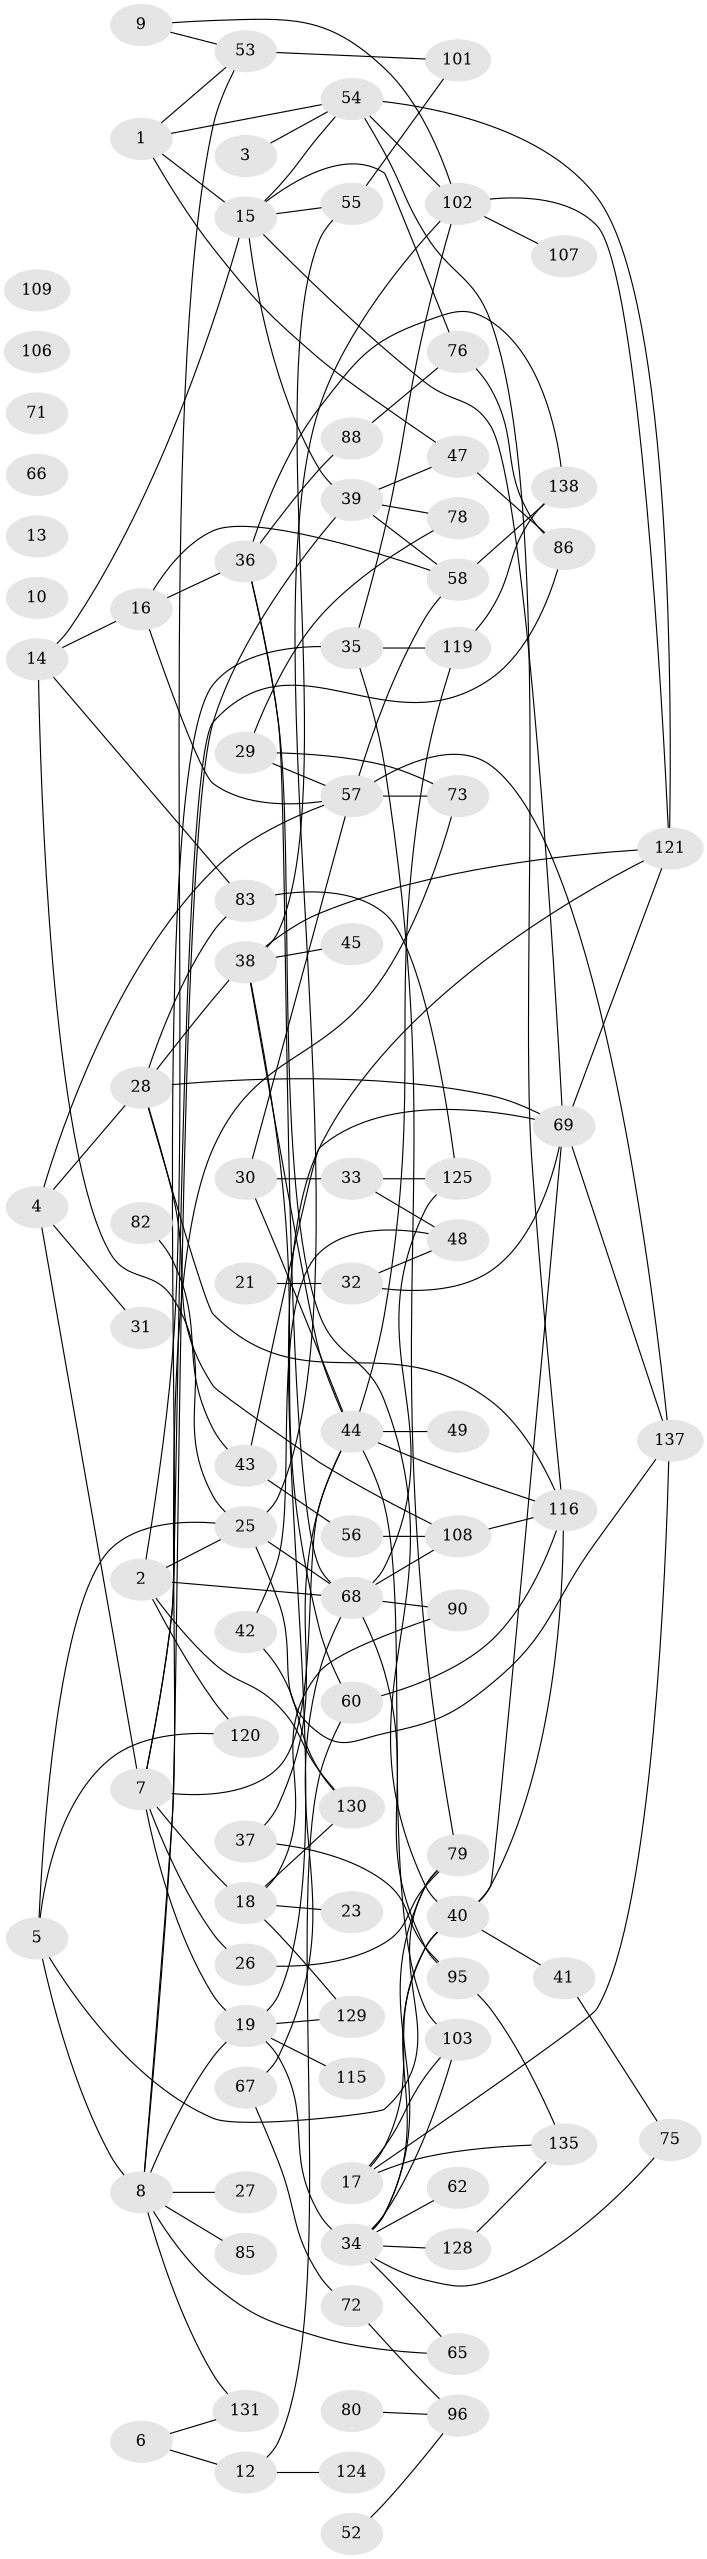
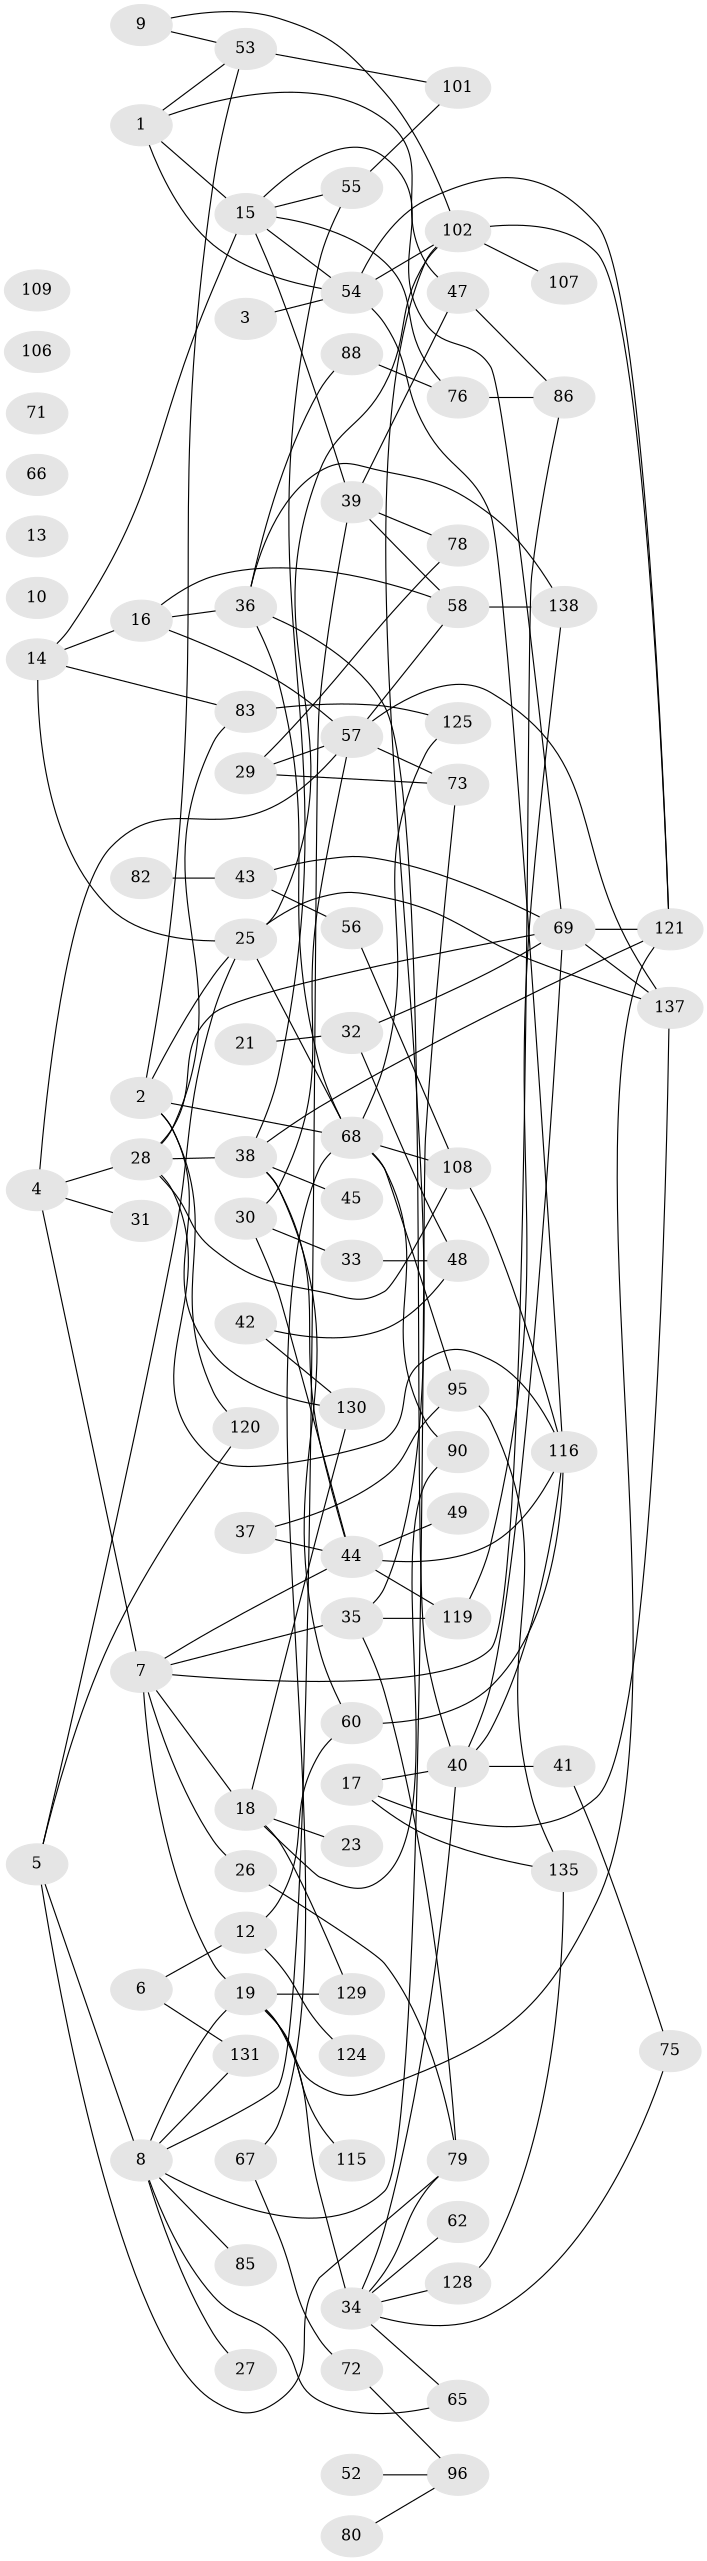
(394, 1179) -> none
(458, 2040) -> none
